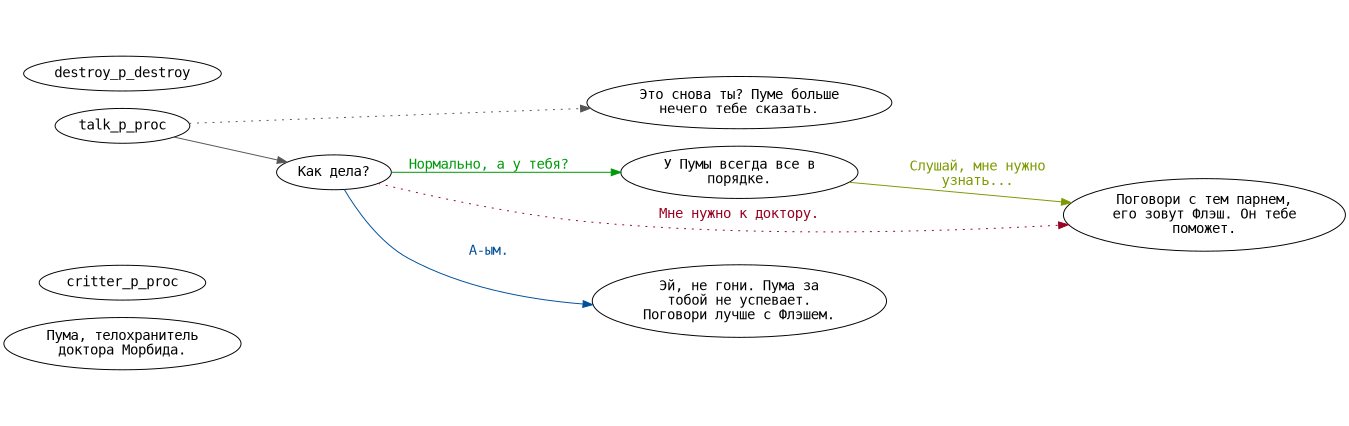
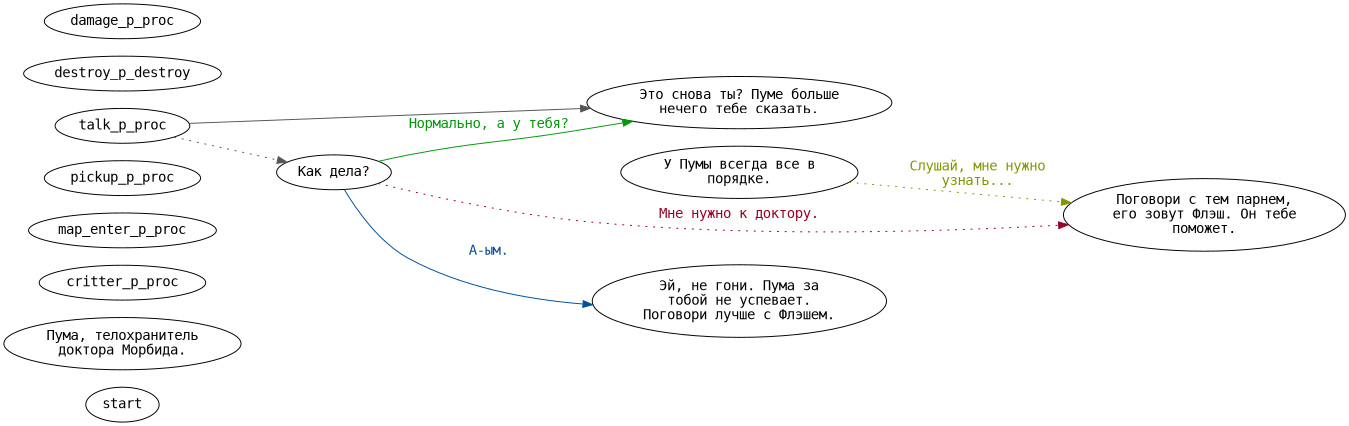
none -> (122, 21)
(385, 116) -> (385, 116)
(226, 149) -> (226, 149)
(501, 172) -> (501, 141)
none -> (122, 178)
(955, 192) -> (955, 192)
none -> (122, 230)
none -> (122, 405)
